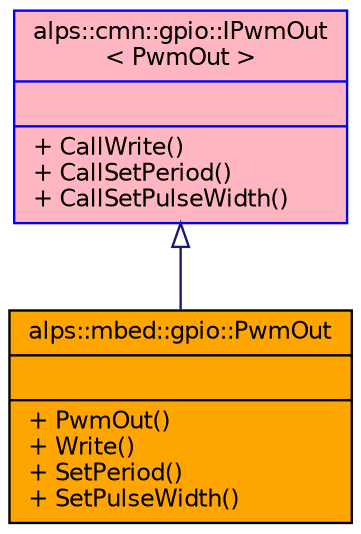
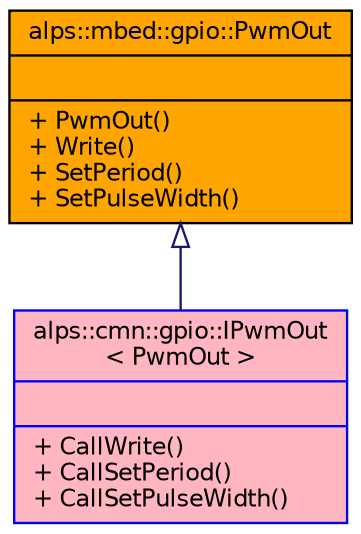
(181, 279) -> (181, 279)
